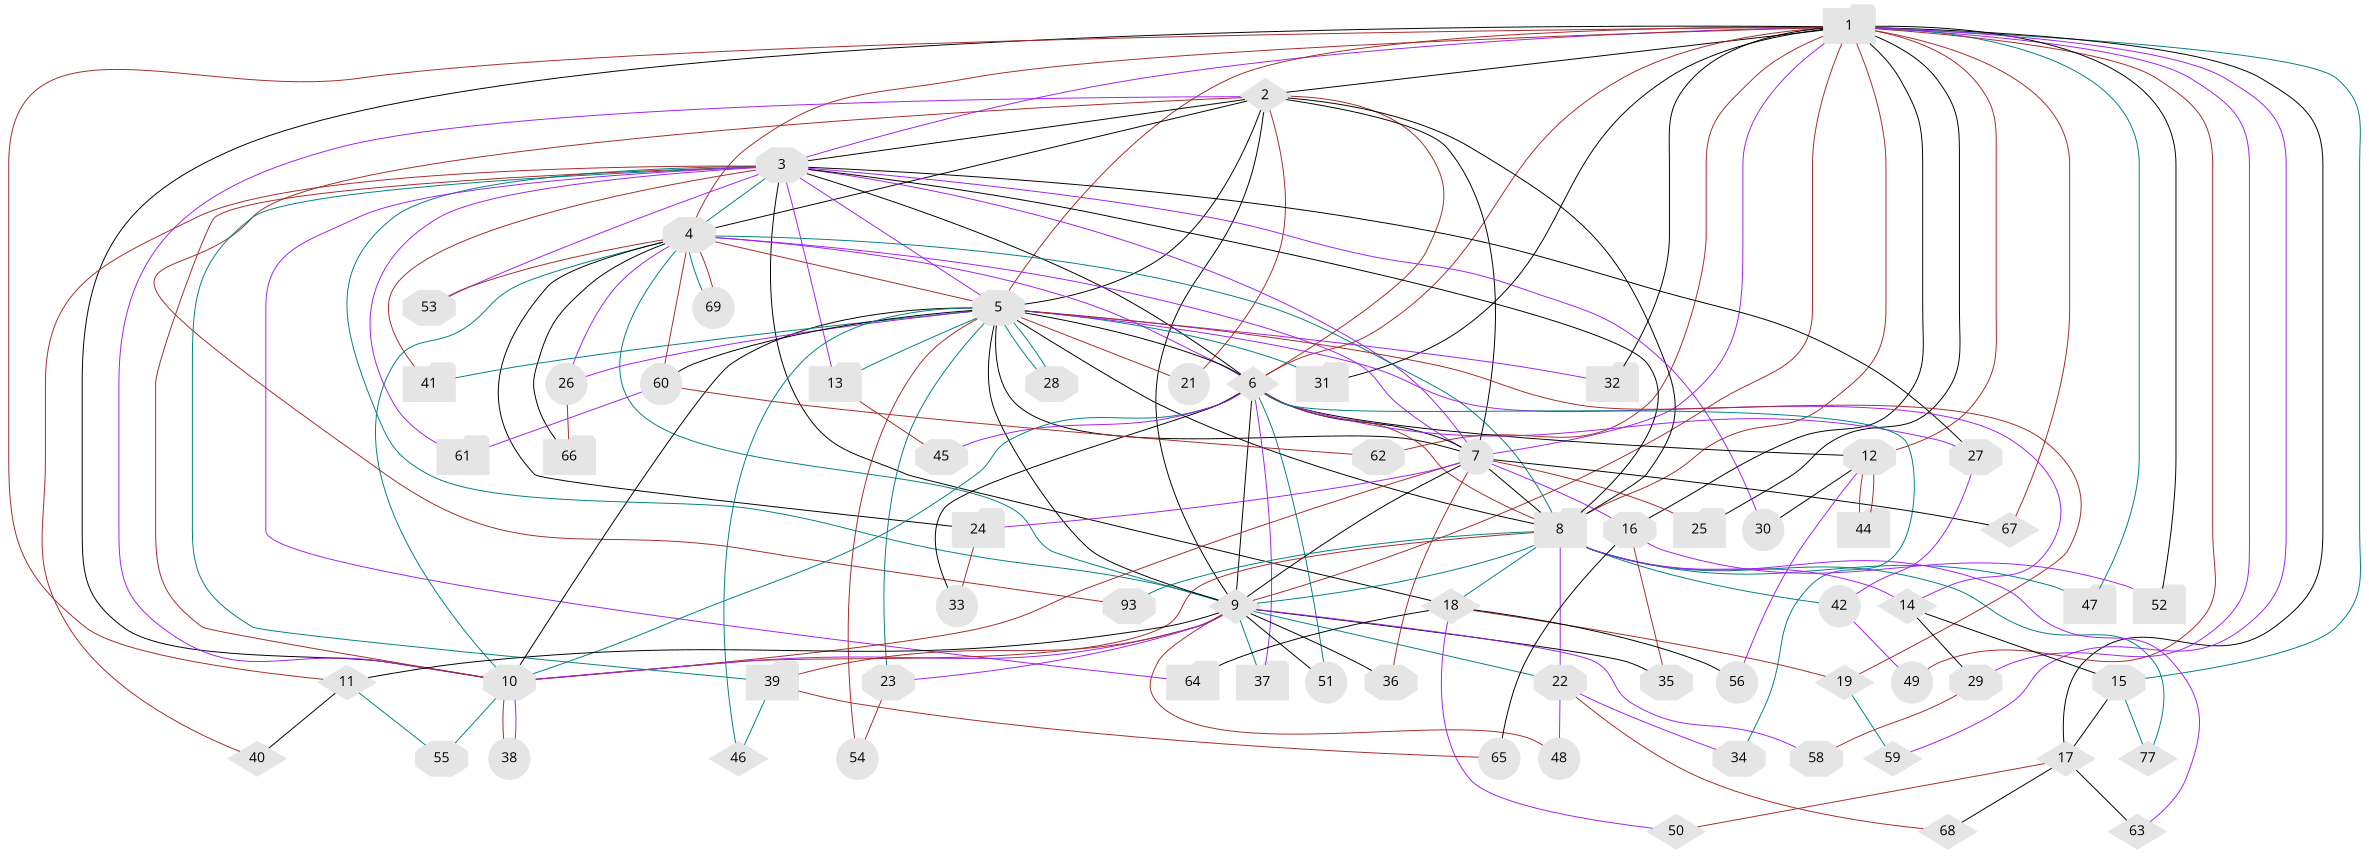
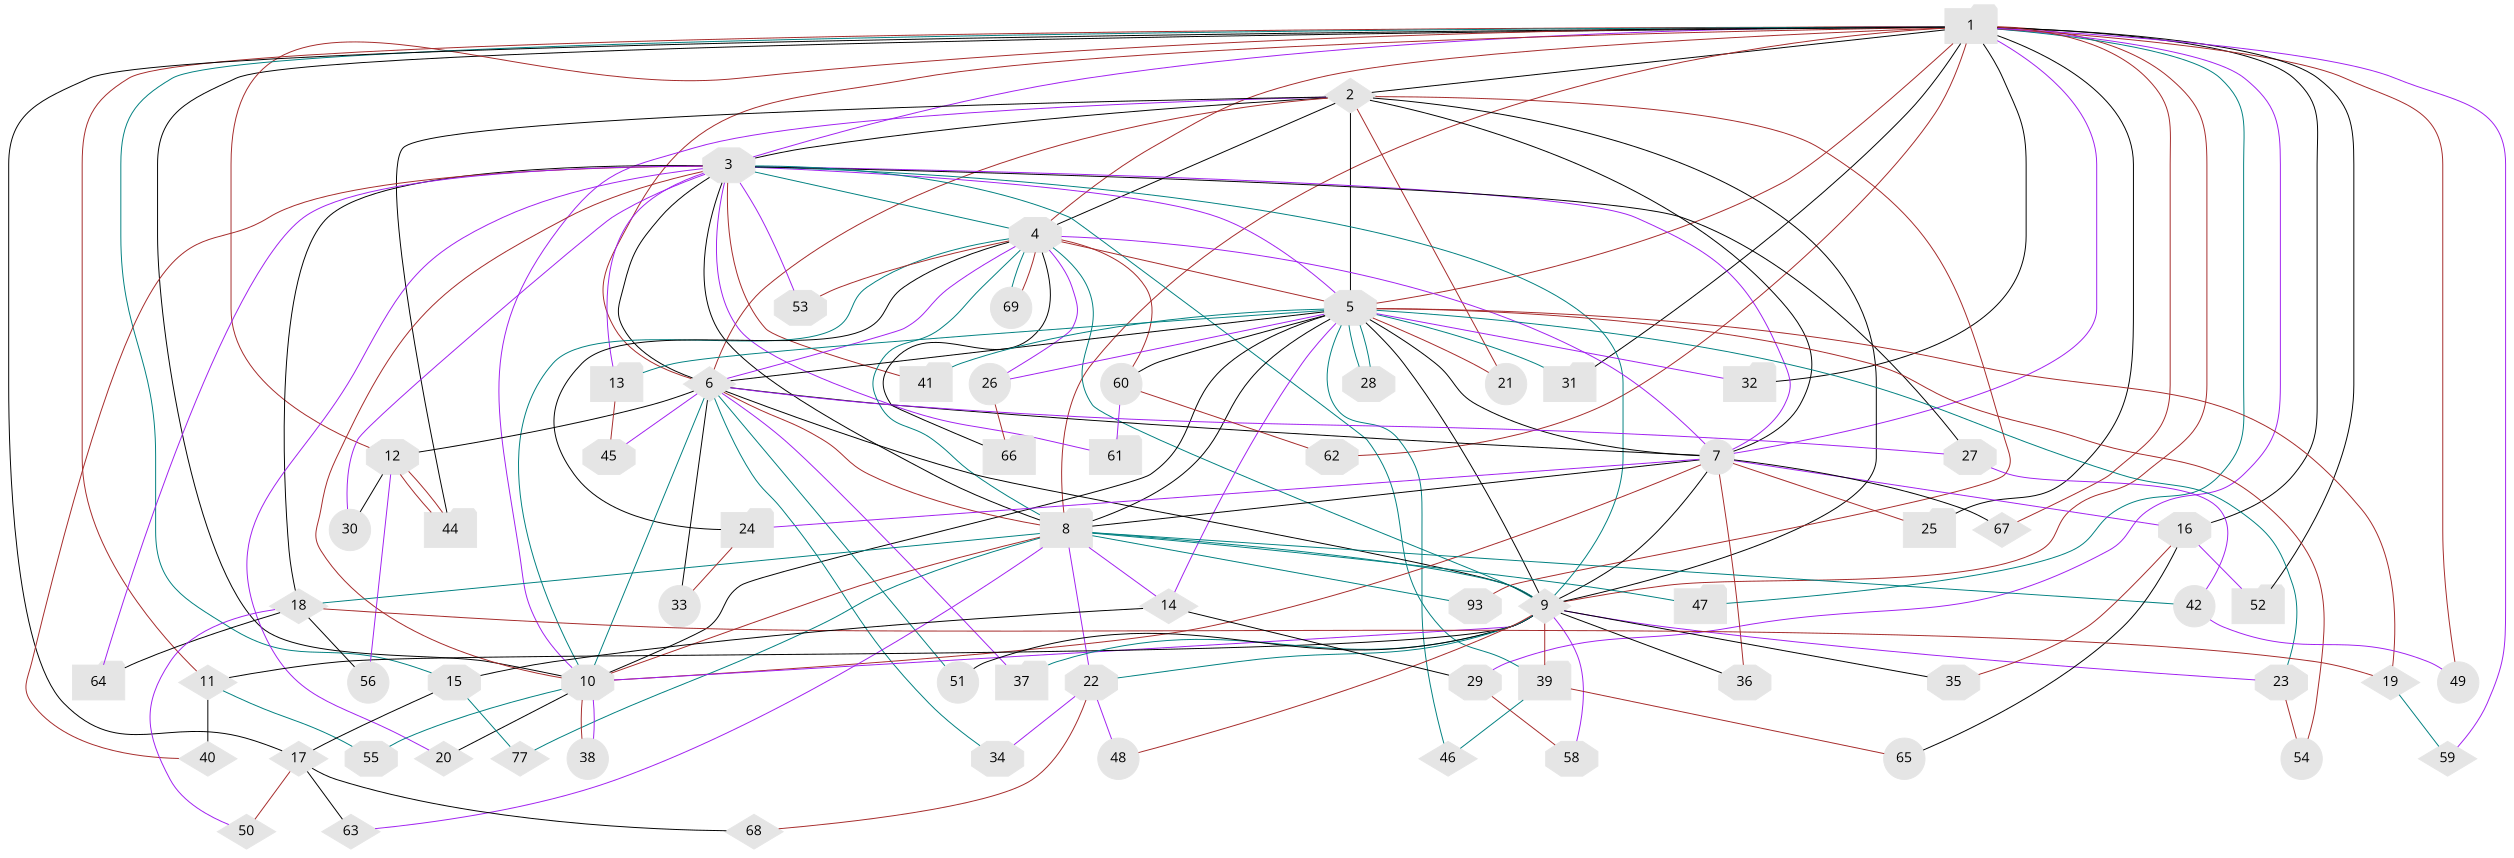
(1592, 235) -> (679, 117)
none -> (444, 759)
